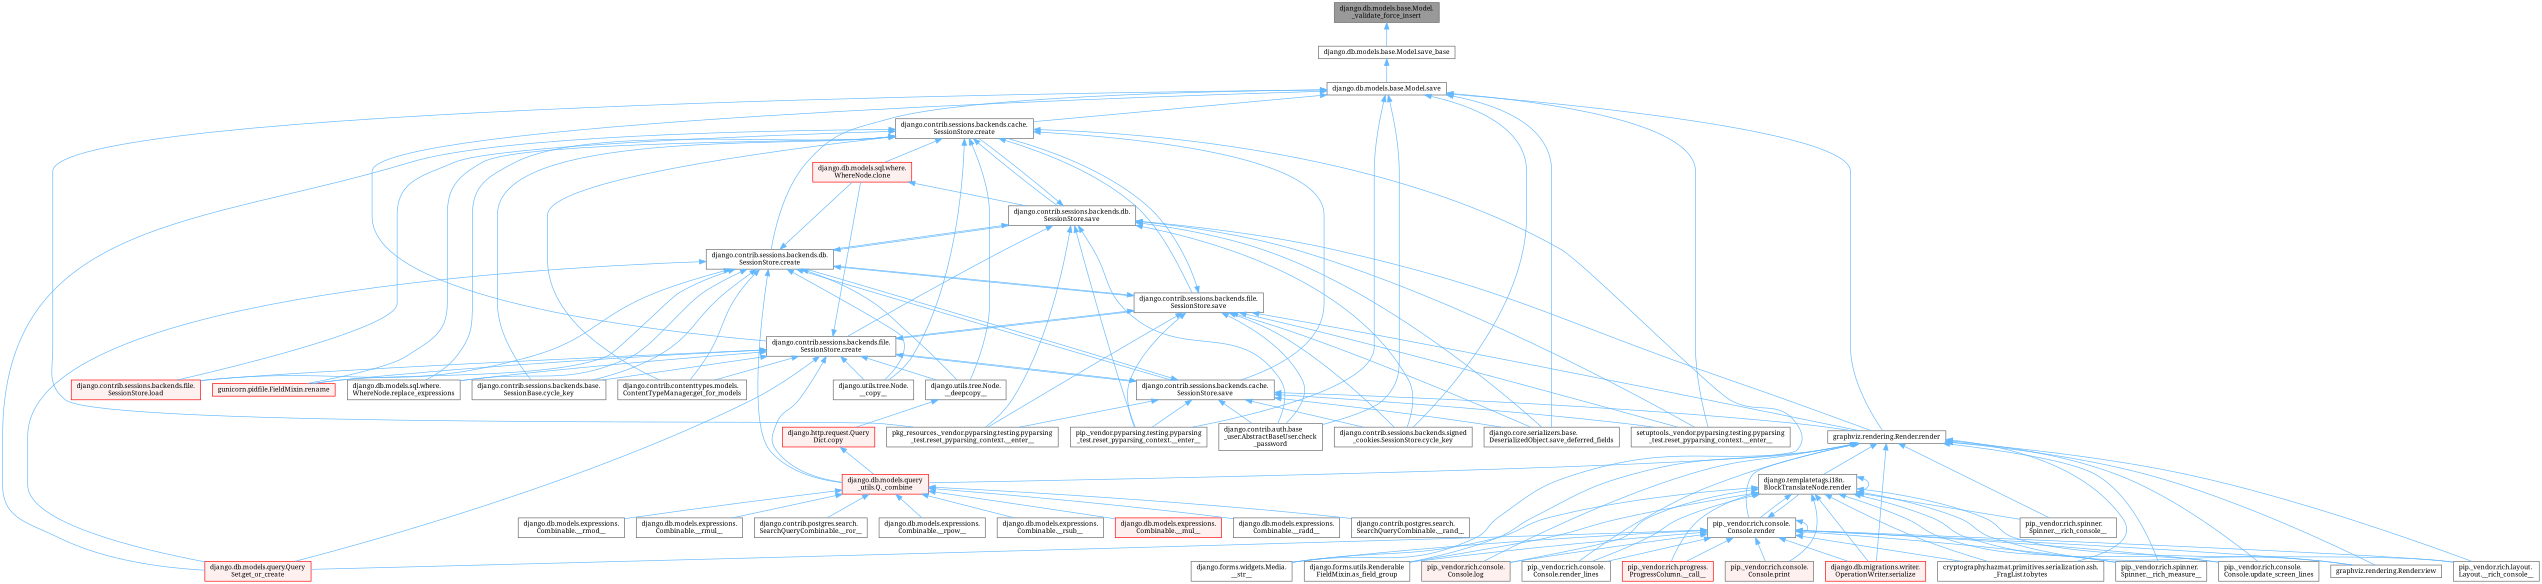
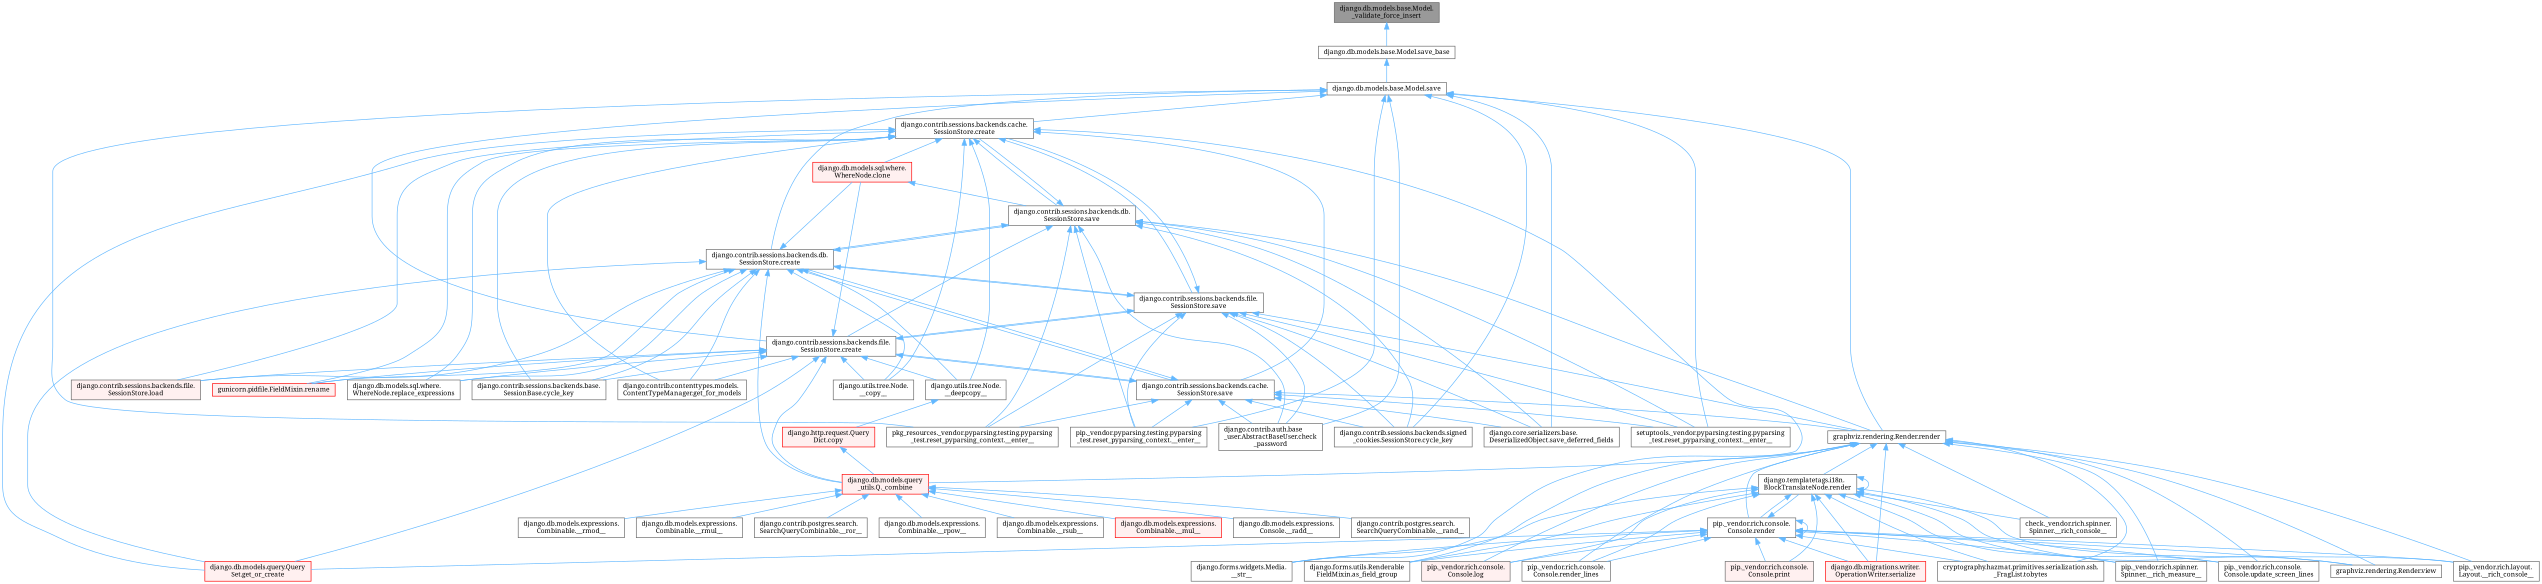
(136, 390) -> (136, 390)
(1286, 528) -> (1286, 528)
(2068, 528) -> (2068, 528)
(1668, 571) -> none
